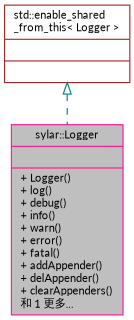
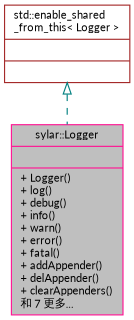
(47, 304) -> (47, 304)
